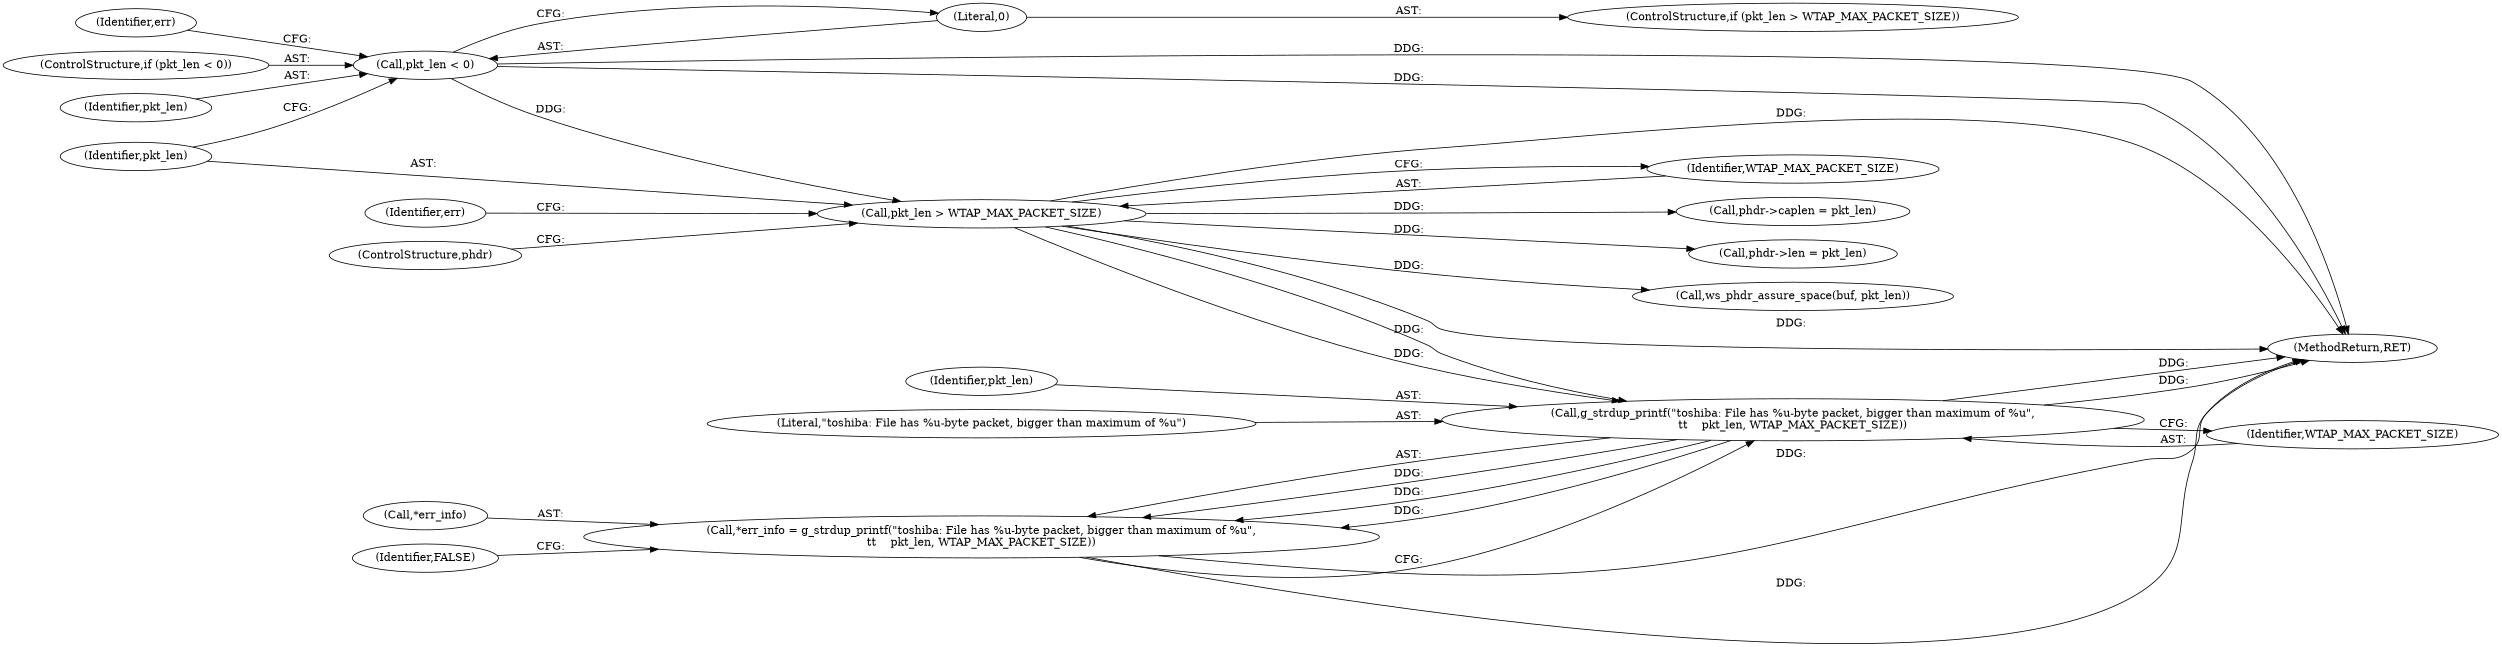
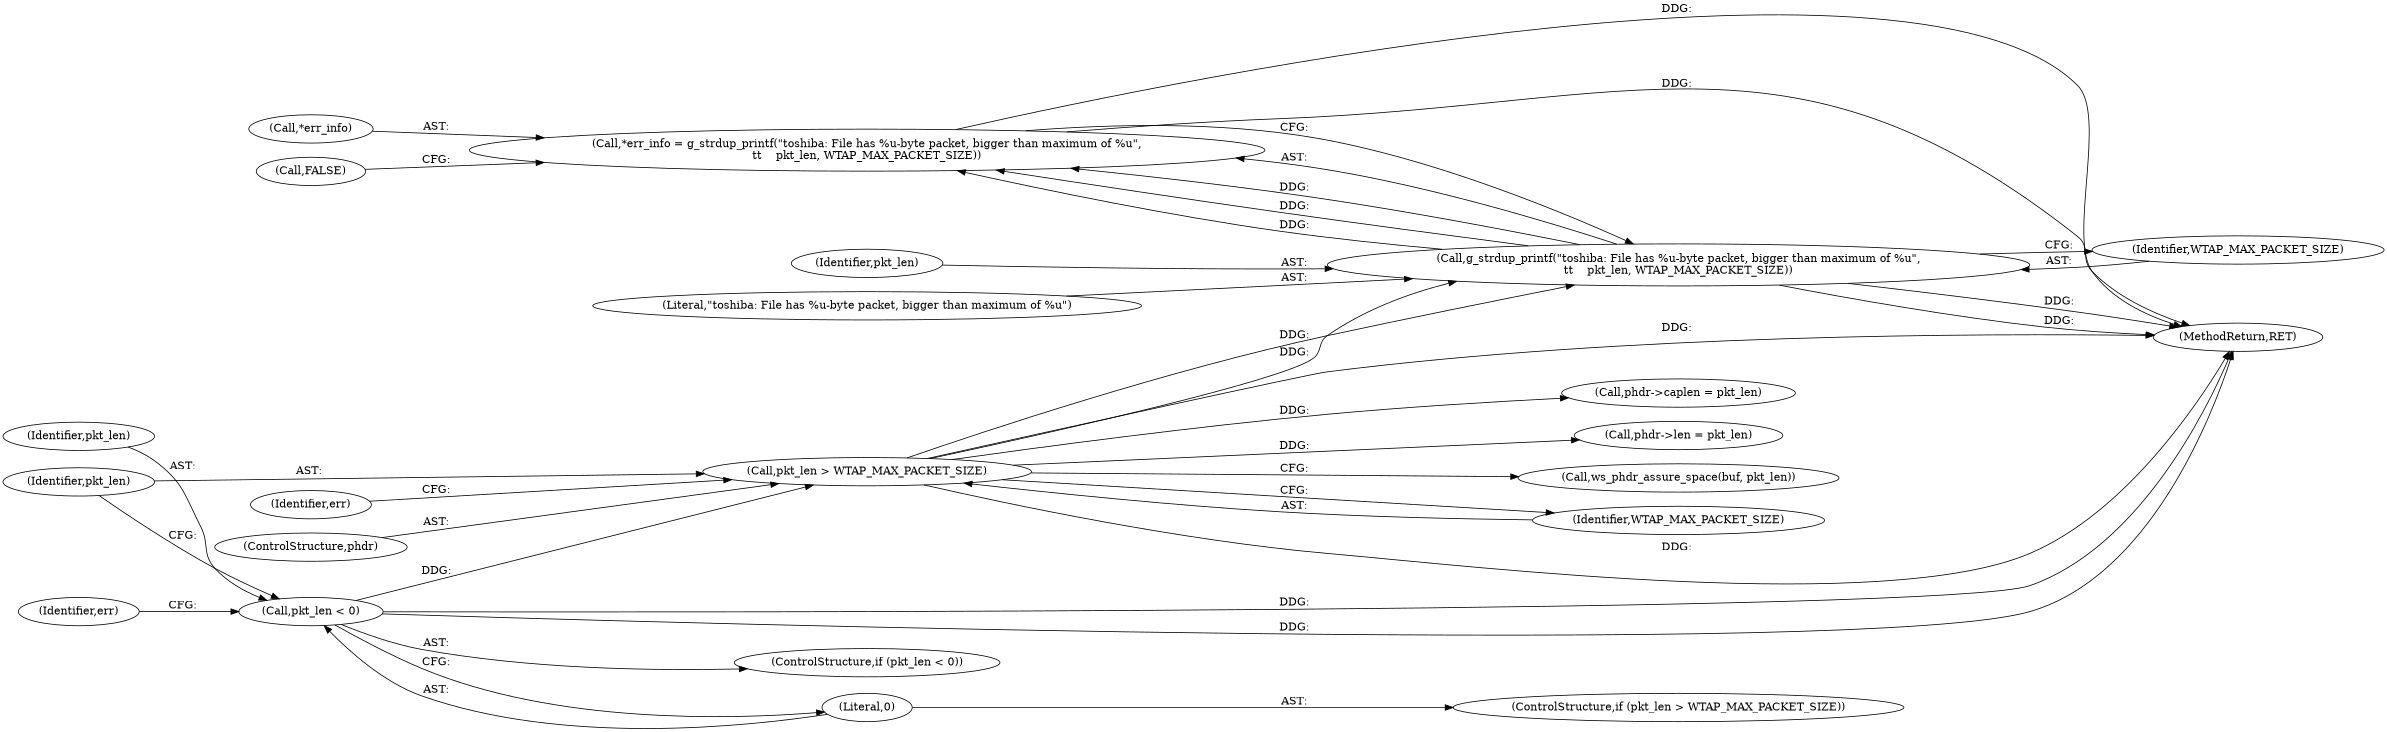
(307, 65) -> (538, 664)
(553, 240) -> (438, 522)
(1411, 266) -> (1296, 469)
(425, 558) -> (311, 171)
